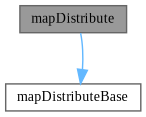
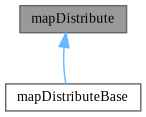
(83, 51) -> (64, 66)
